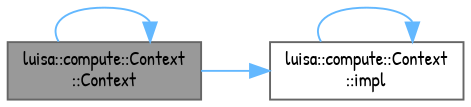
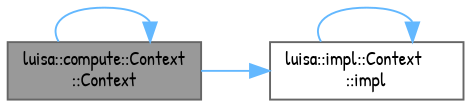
(367, 71) -> (367, 71)
